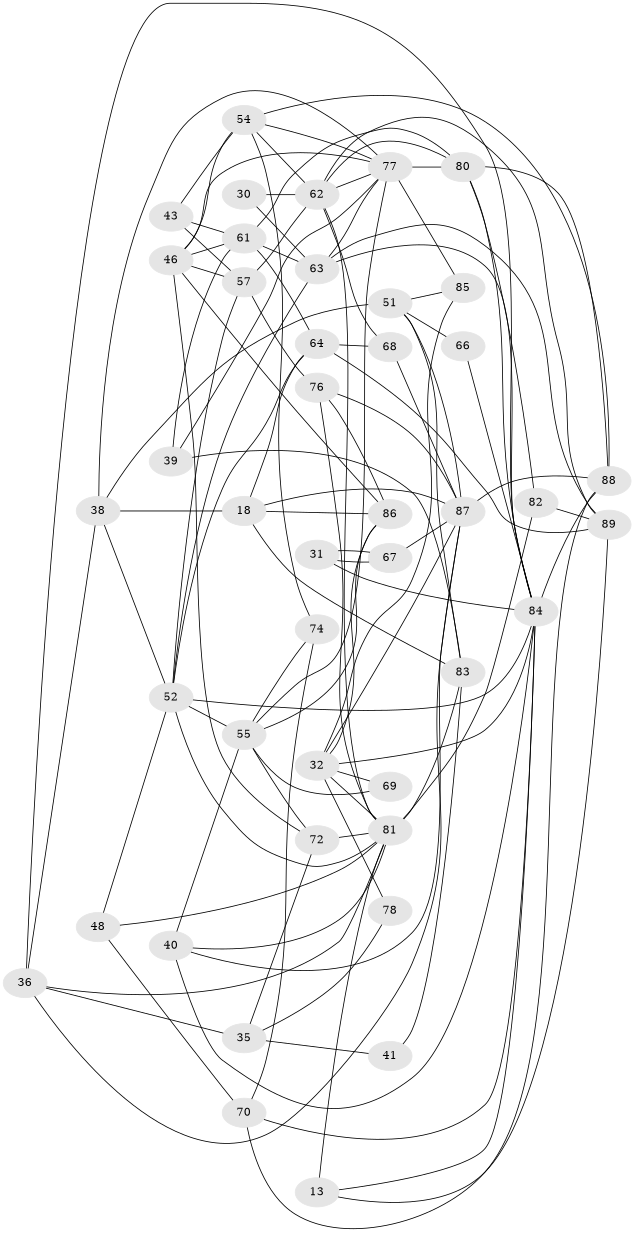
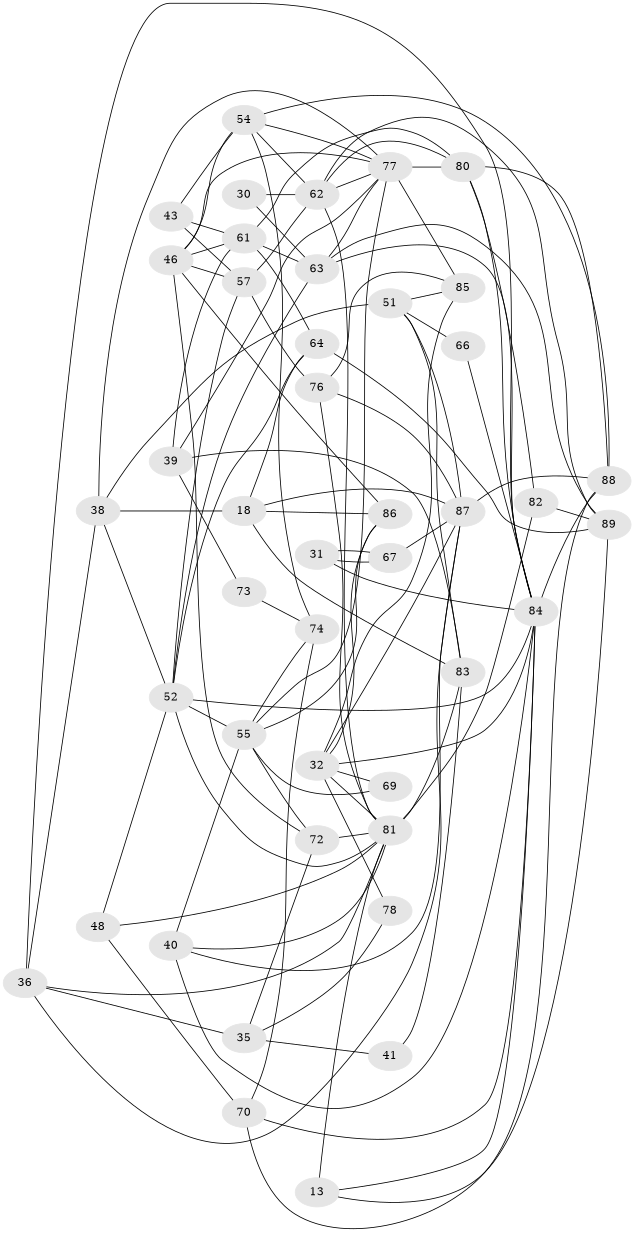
(390, 347) -> none
(359, 449) -> (358, 291)
none -> (244, 592)
